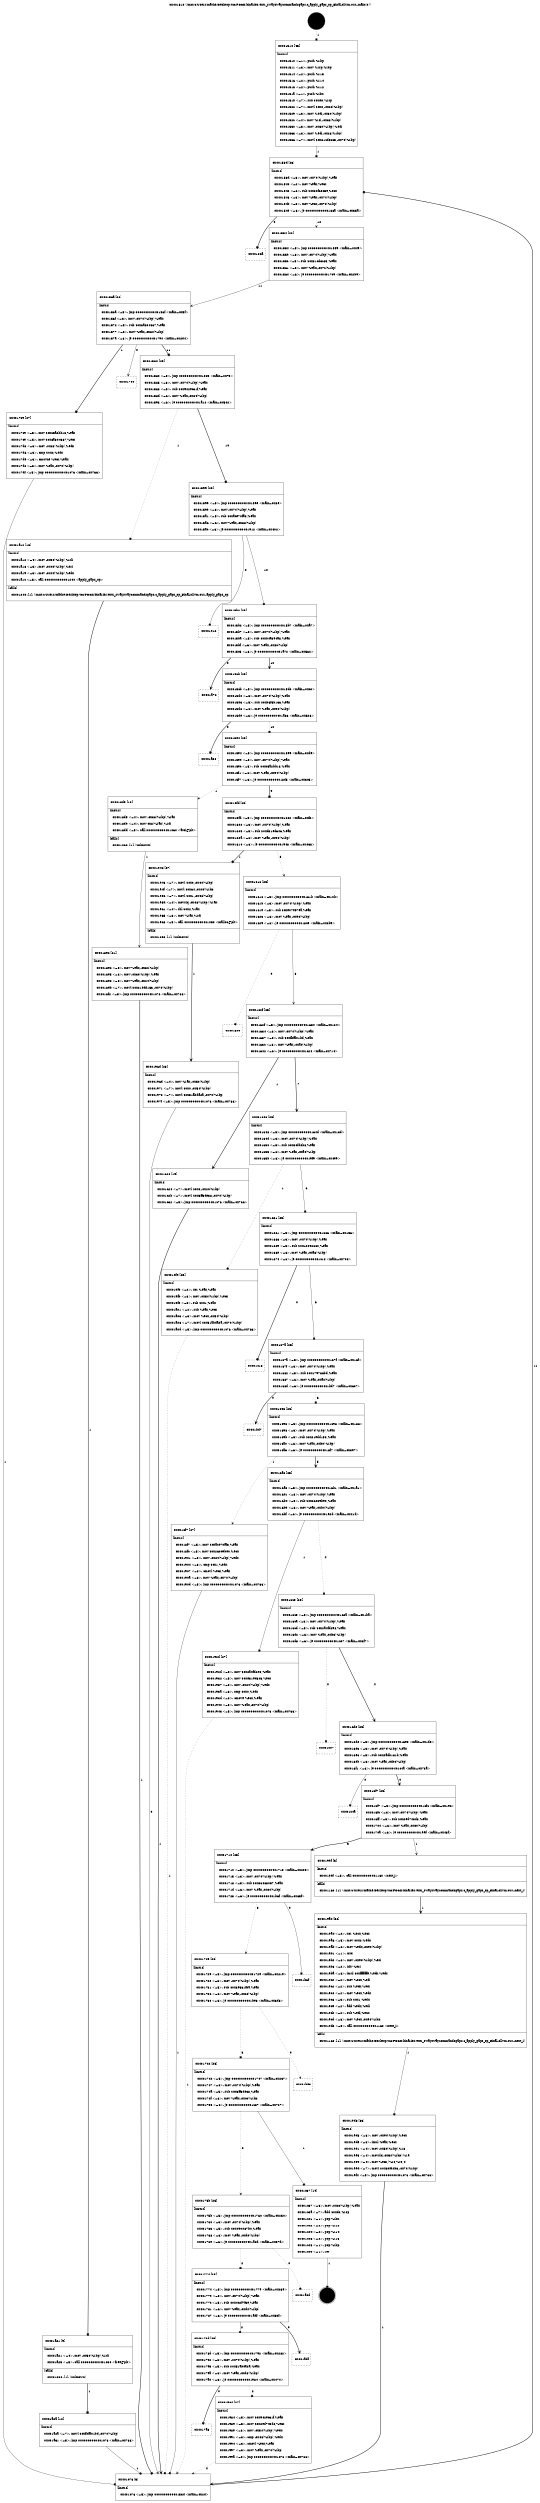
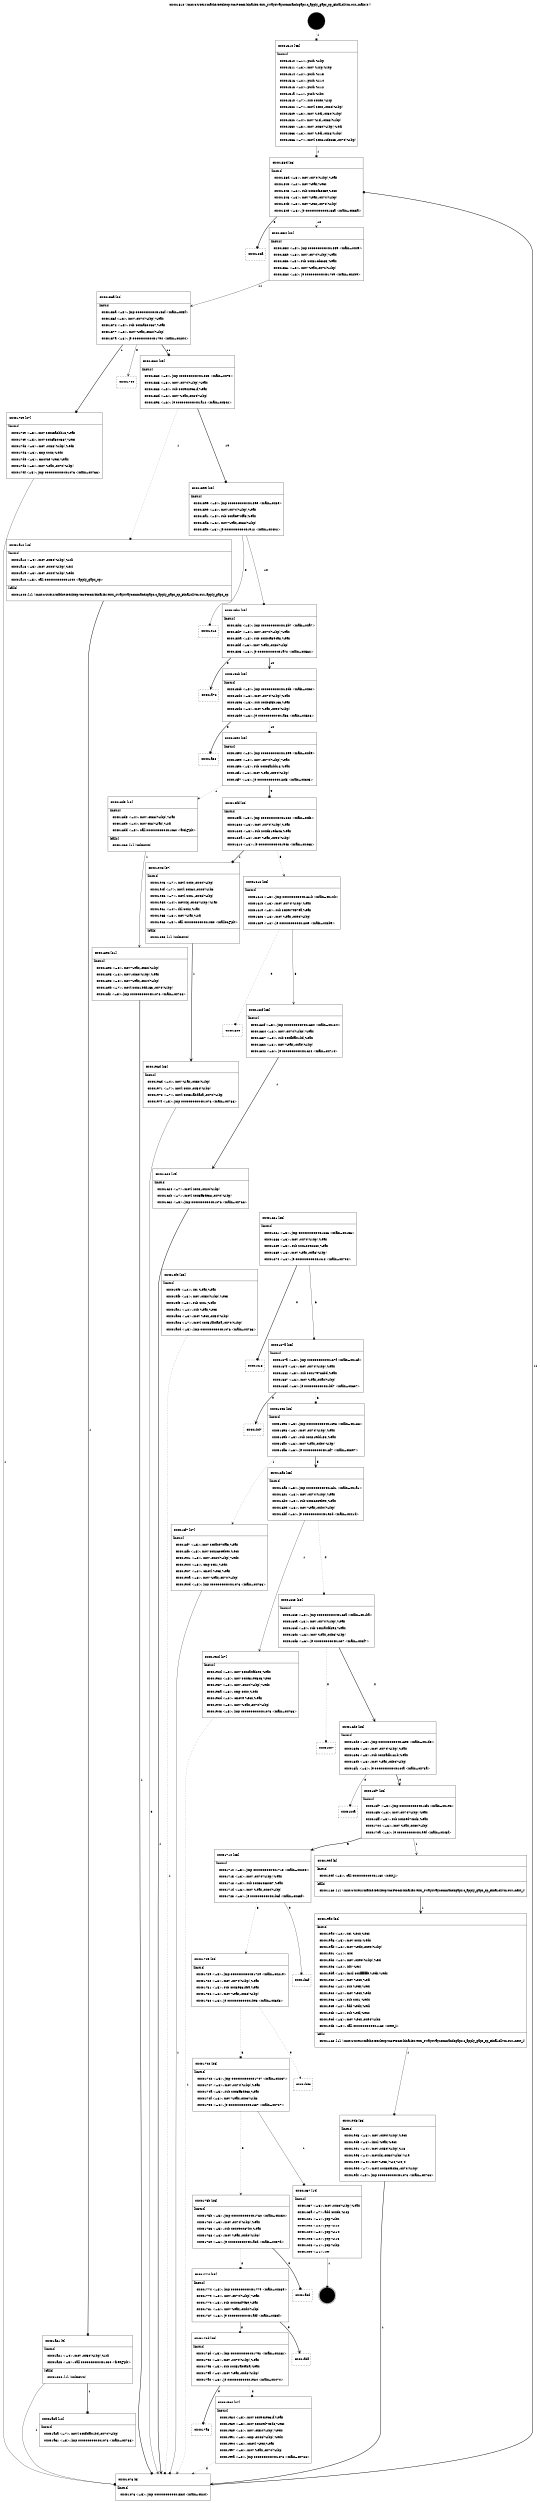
(298, 1138) -> none
(280, 1584) -> (280, 1584)
(289, 2266) -> (289, 2266)
(122, 2460) -> (33, 2461)
